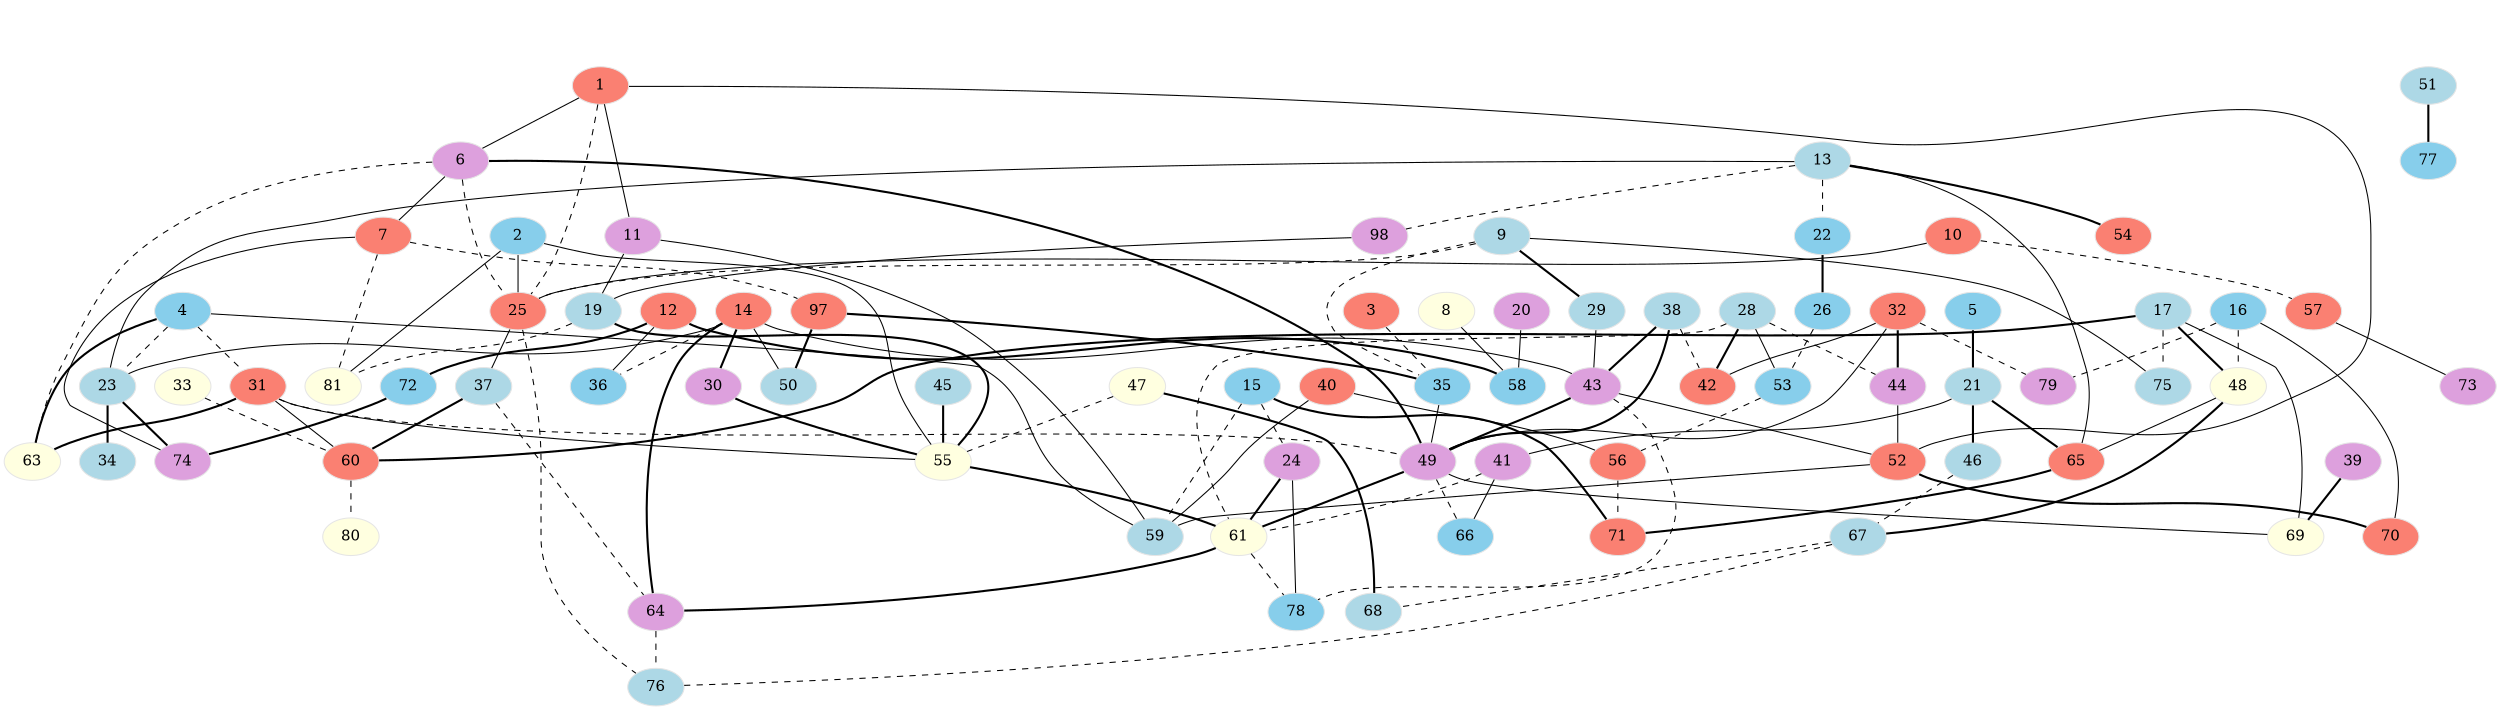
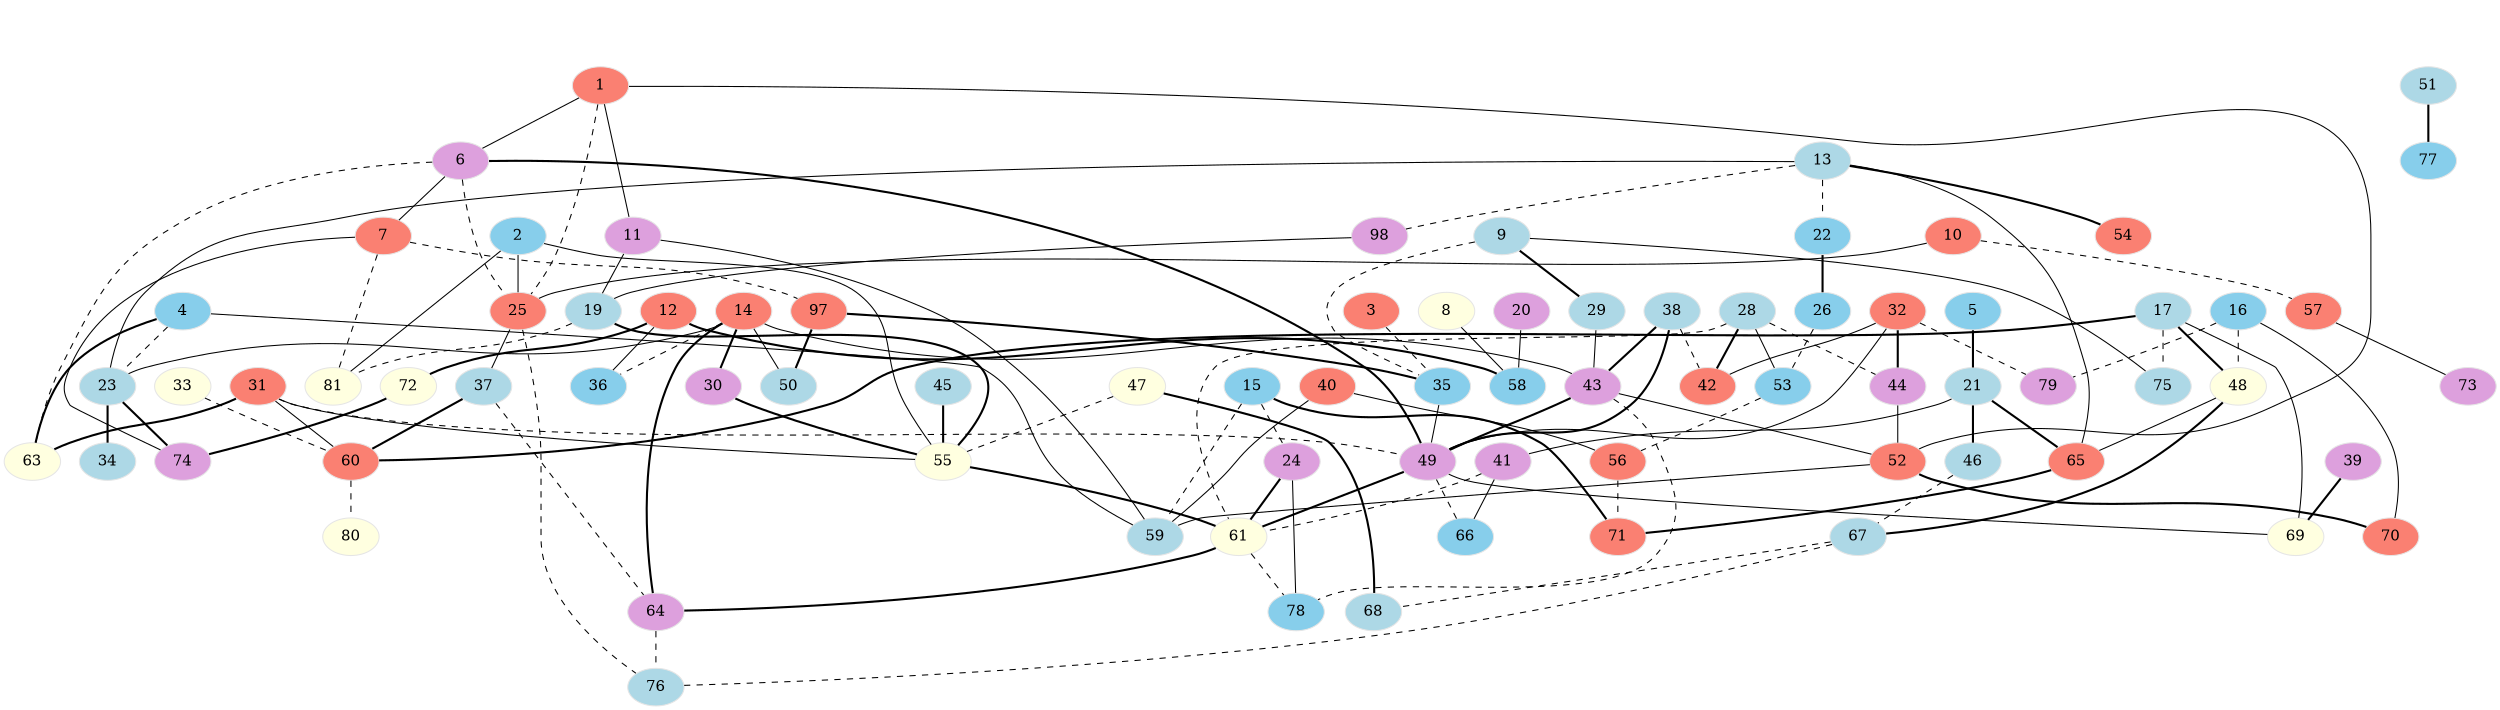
(1007, 265) -> none
(217, 345) -> none
(408, 386) -> (408, 386)
